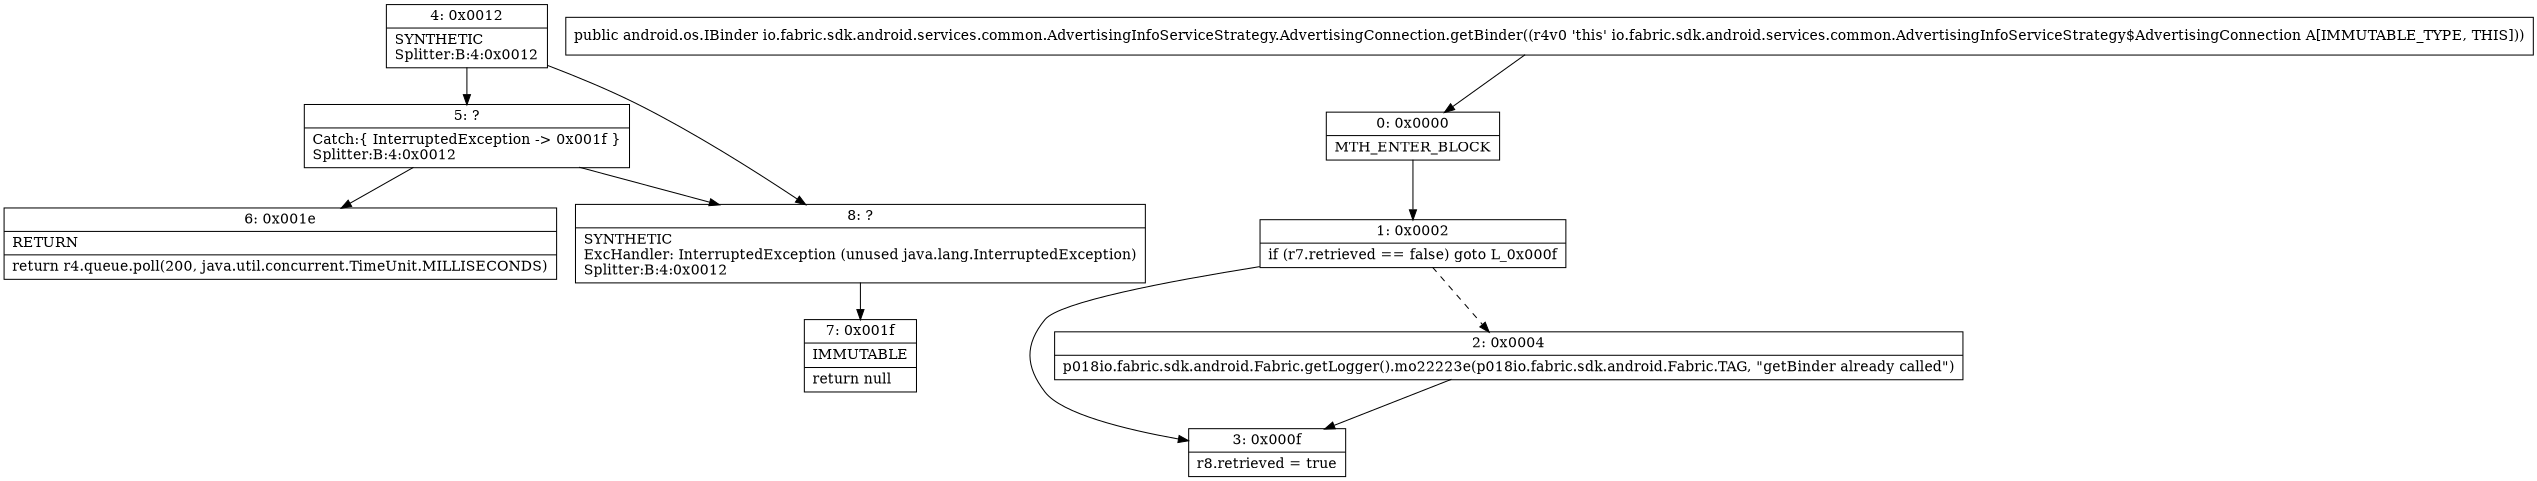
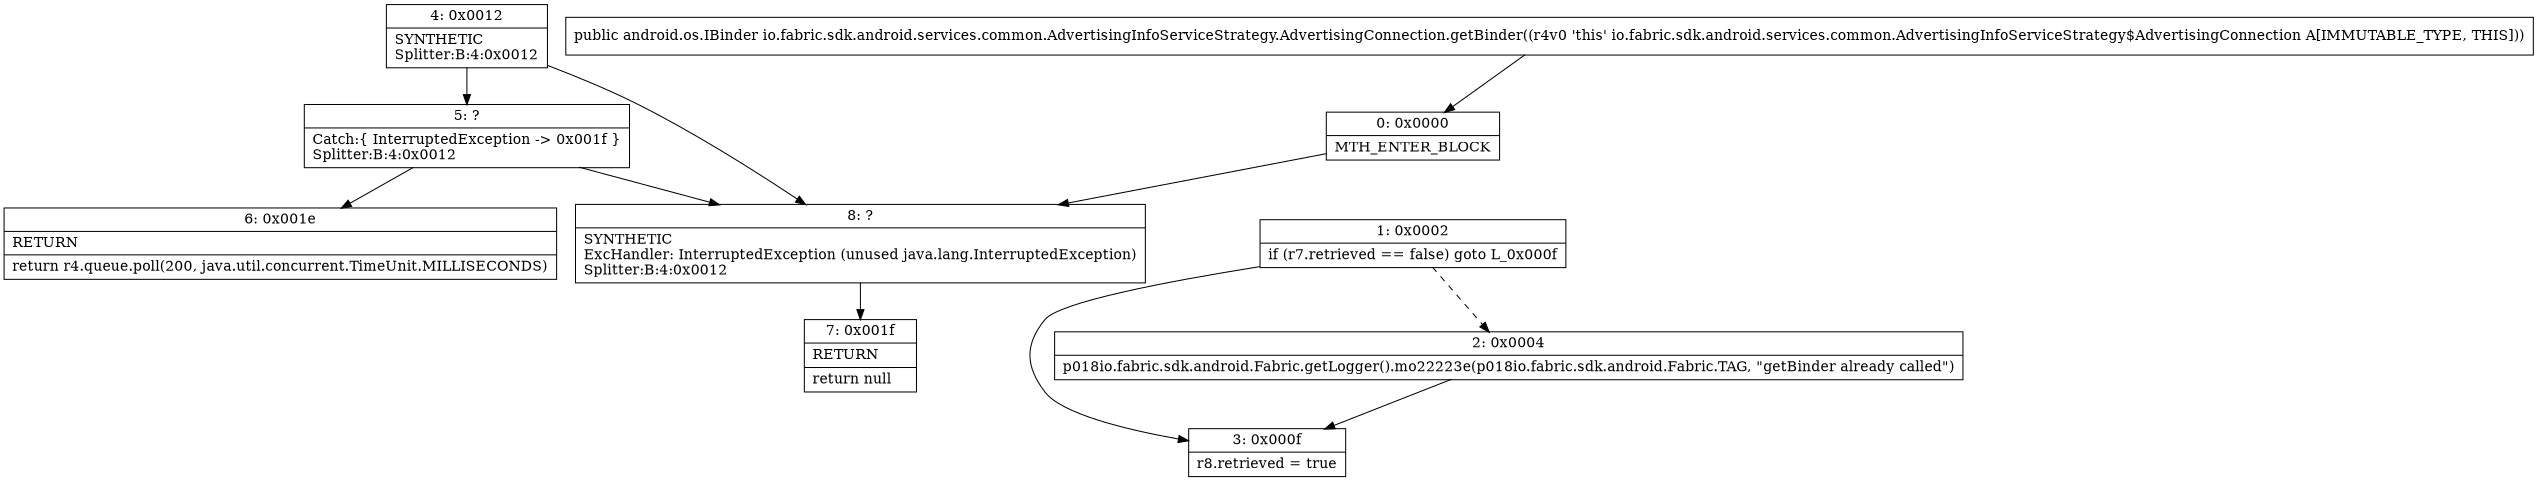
(1413, 185) -> (1197, 178)
(860, 355) -> (846, 355)
